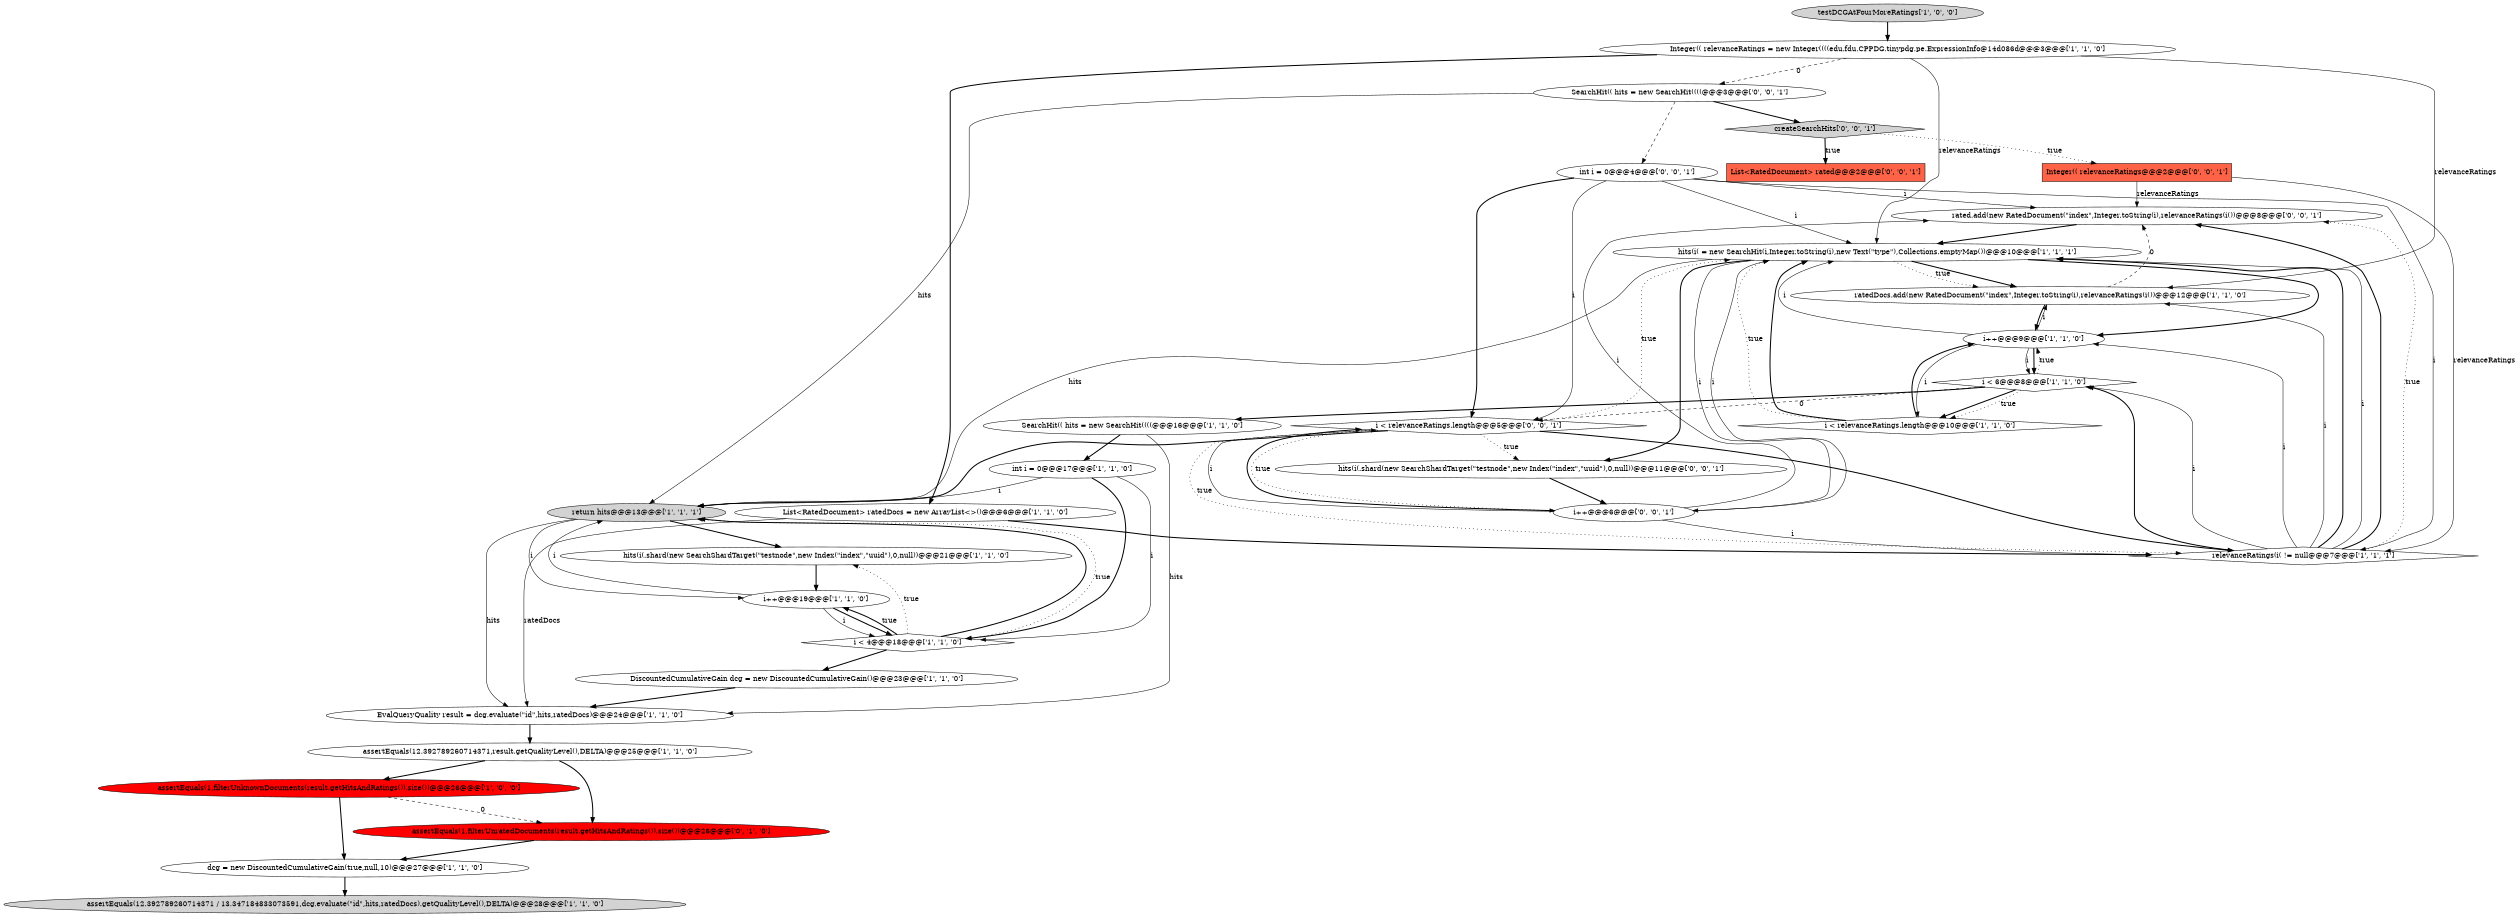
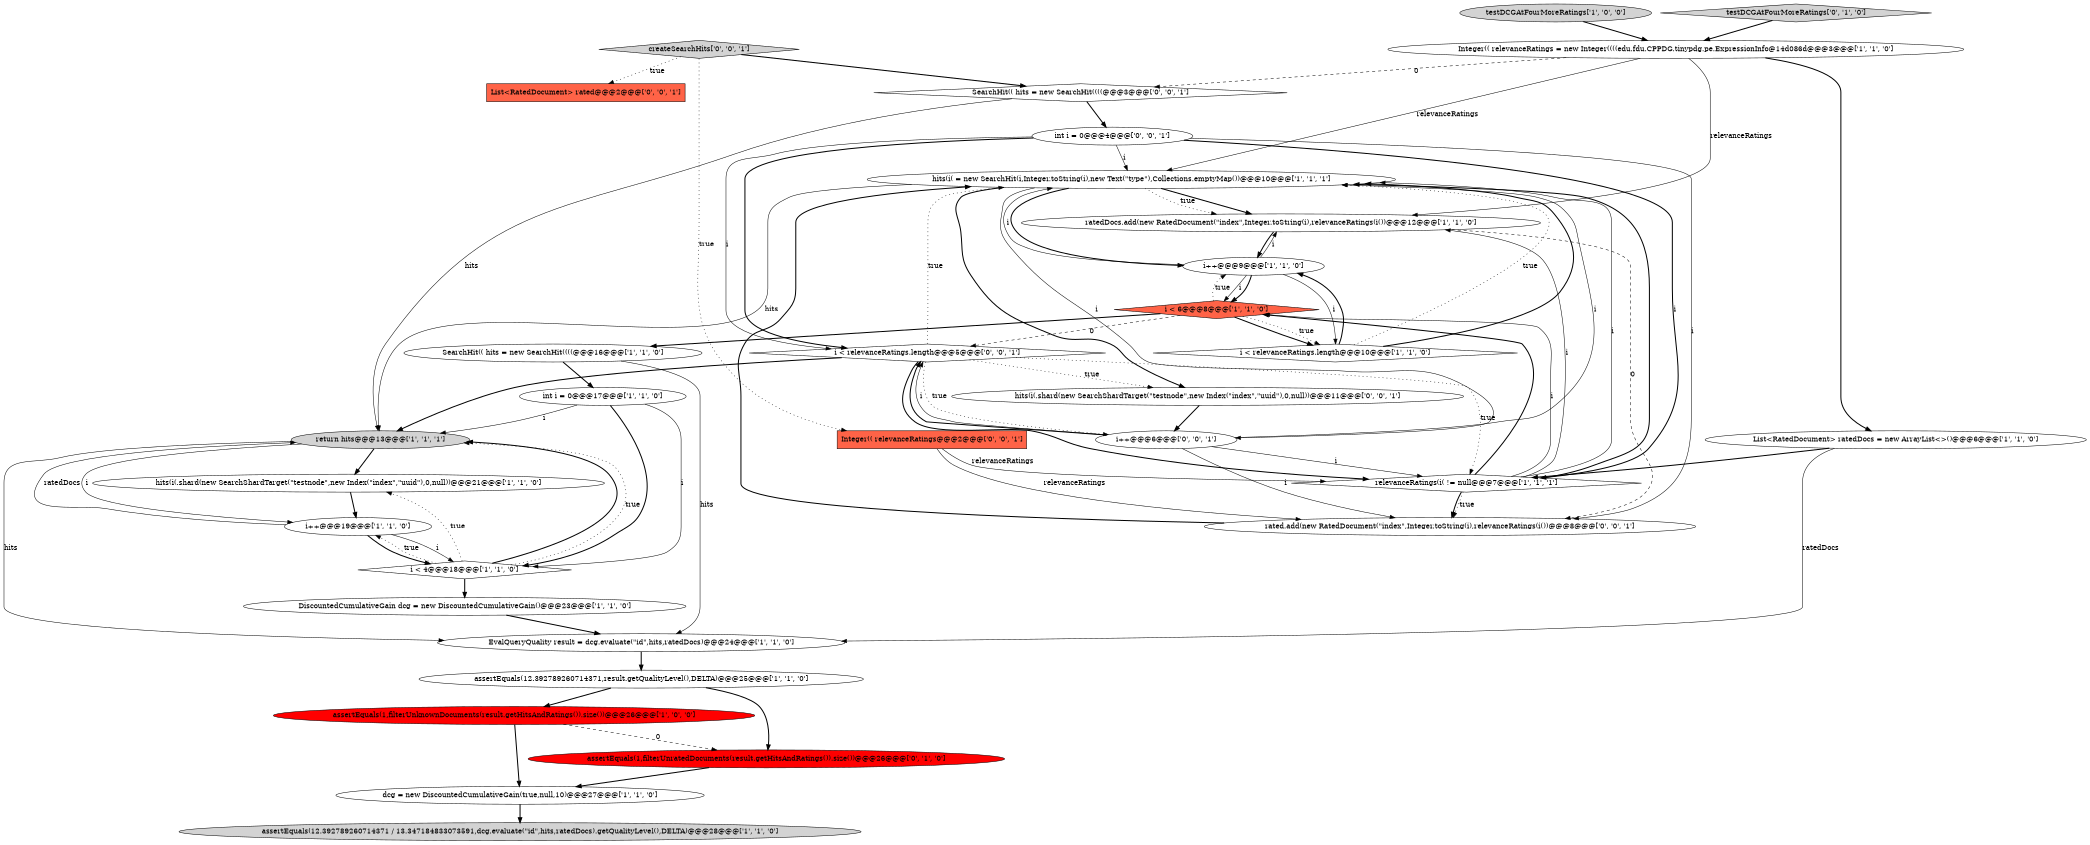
none -> (1796, 13)
(1680, 93) -> (1080, 93)
(1754, 111) -> (881, 70)
(1660, 130) -> (1095, 112)
(1825, 148) -> (647, 69)
(2239, 199) -> (1603, 187)
(2275, 374) -> none
(2034, 382) -> (1217, 310)
(555, 556) -> (62, 483)
(874, 620) -> (407, 553)
